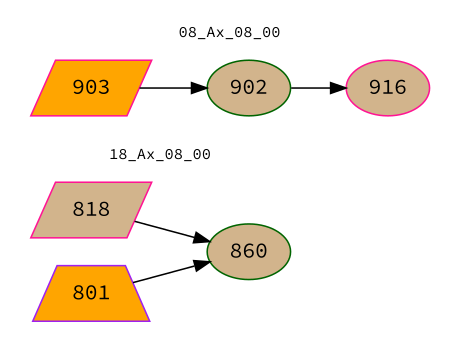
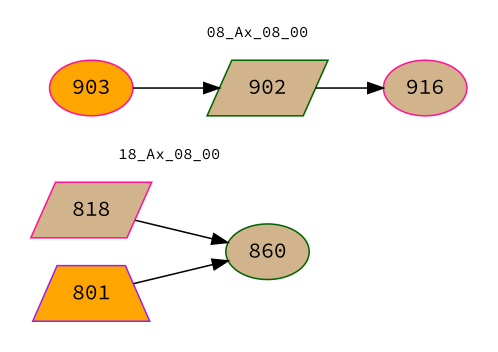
(91, 88) -> (91, 88)
(249, 88) -> (268, 88)
